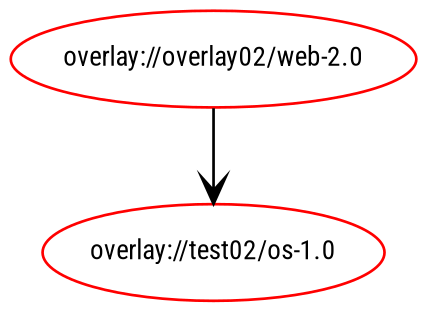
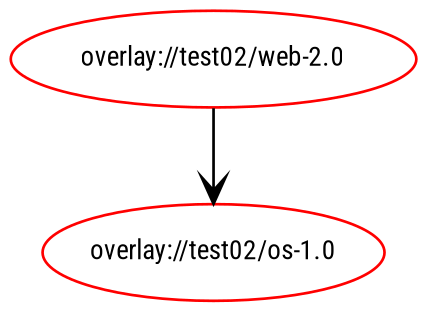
(214, 59) -> (214, 59)
